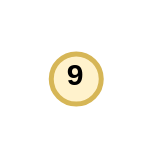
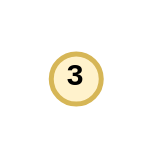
(76, 76) -> (76, 76)
